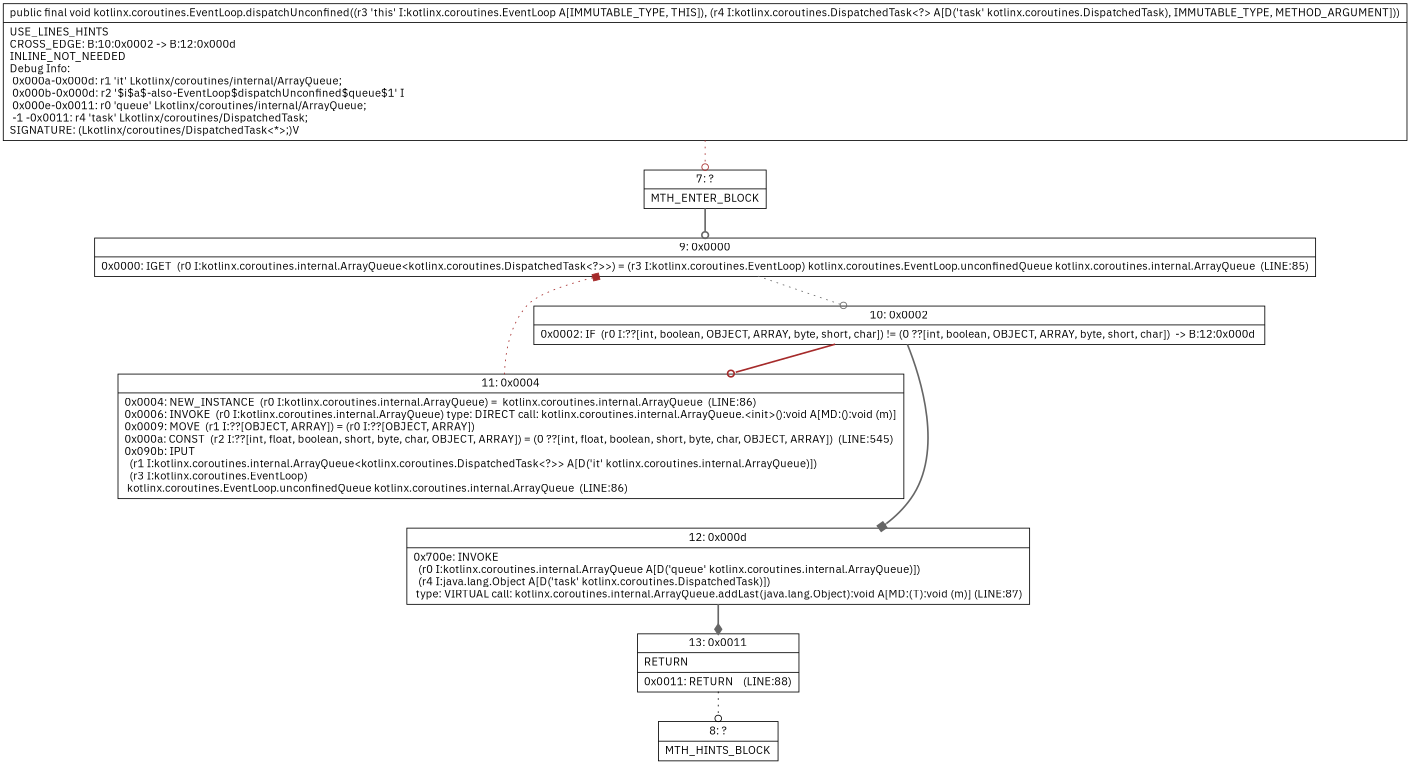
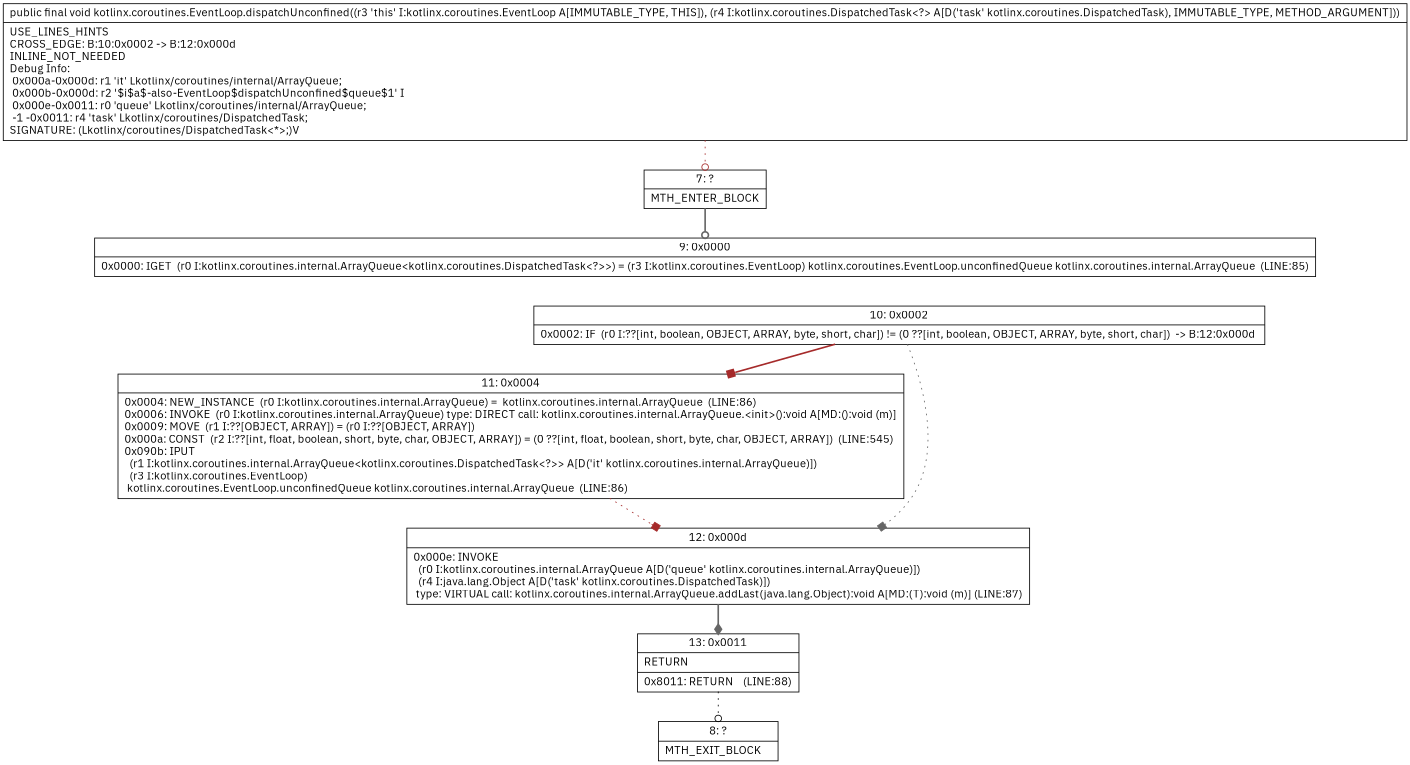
(799, 290) -> none
(526, 307) -> (631, 511)
(785, 358) -> (785, 358)
(928, 439) -> (928, 439)
(459, 557) -> (459, 557)
(718, 682) -> (718, 682)
(718, 751) -> (713, 751)
